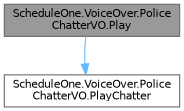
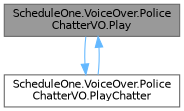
none -> (99, 61)
